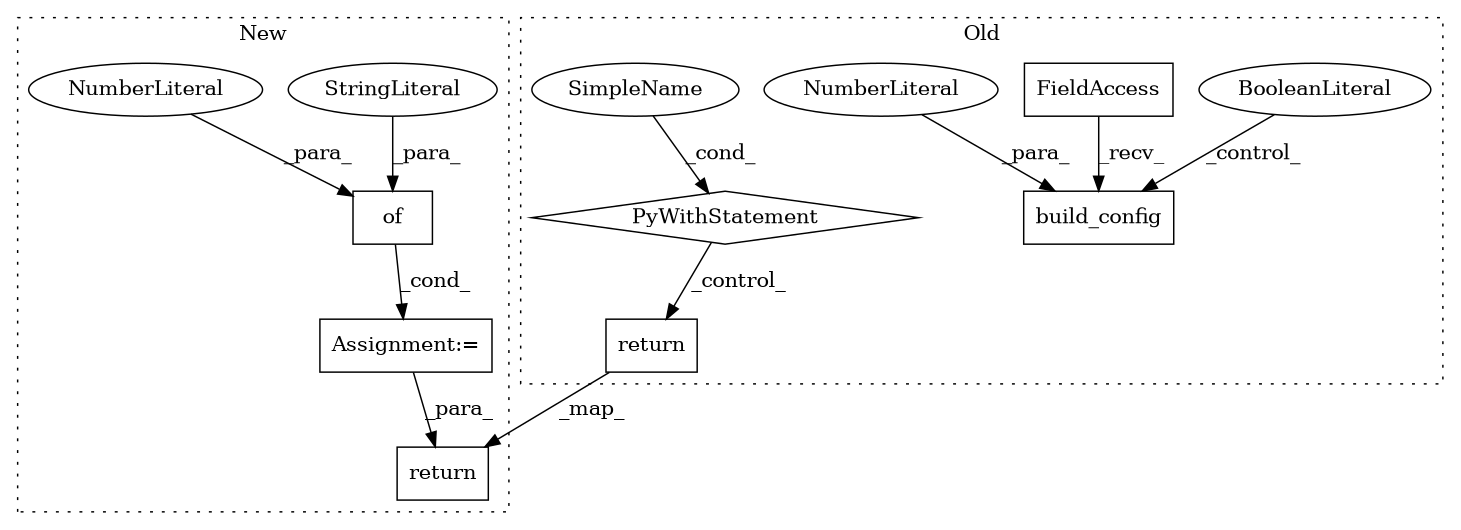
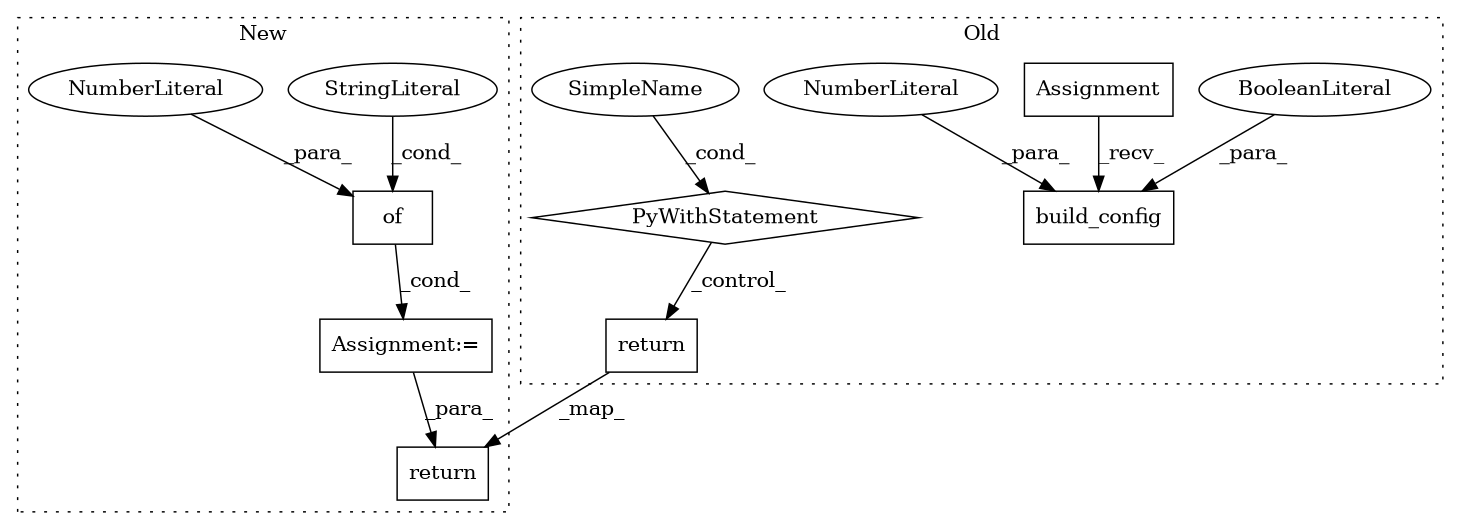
(1099, 90) -> (1099, 90)
(427, 154) -> (427, 154)
(1253, 154) -> (1253, 154)
